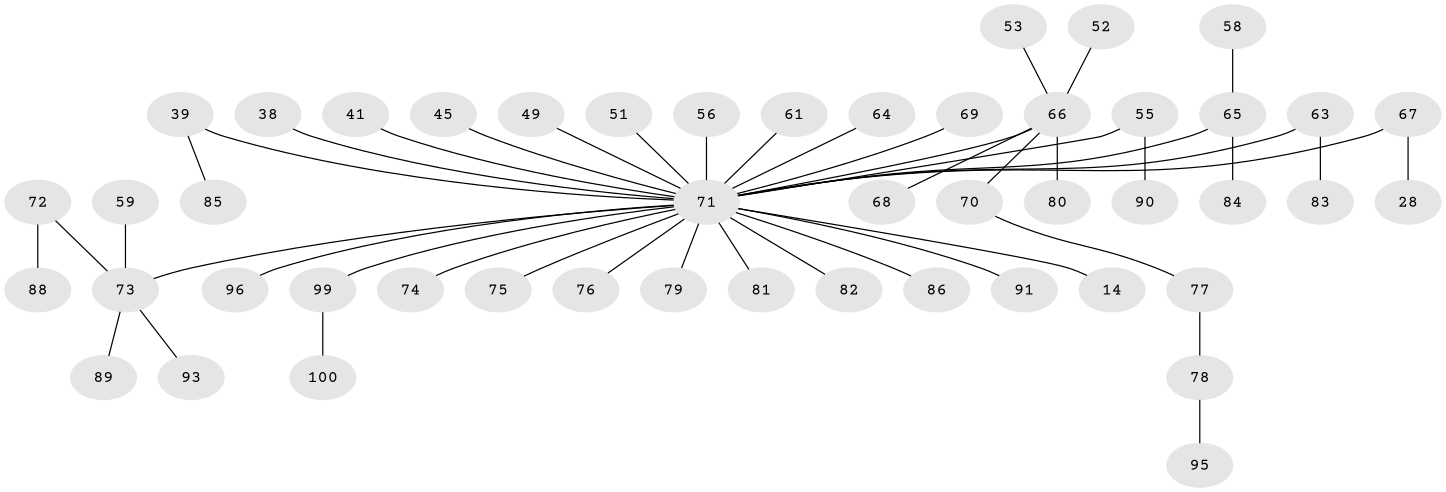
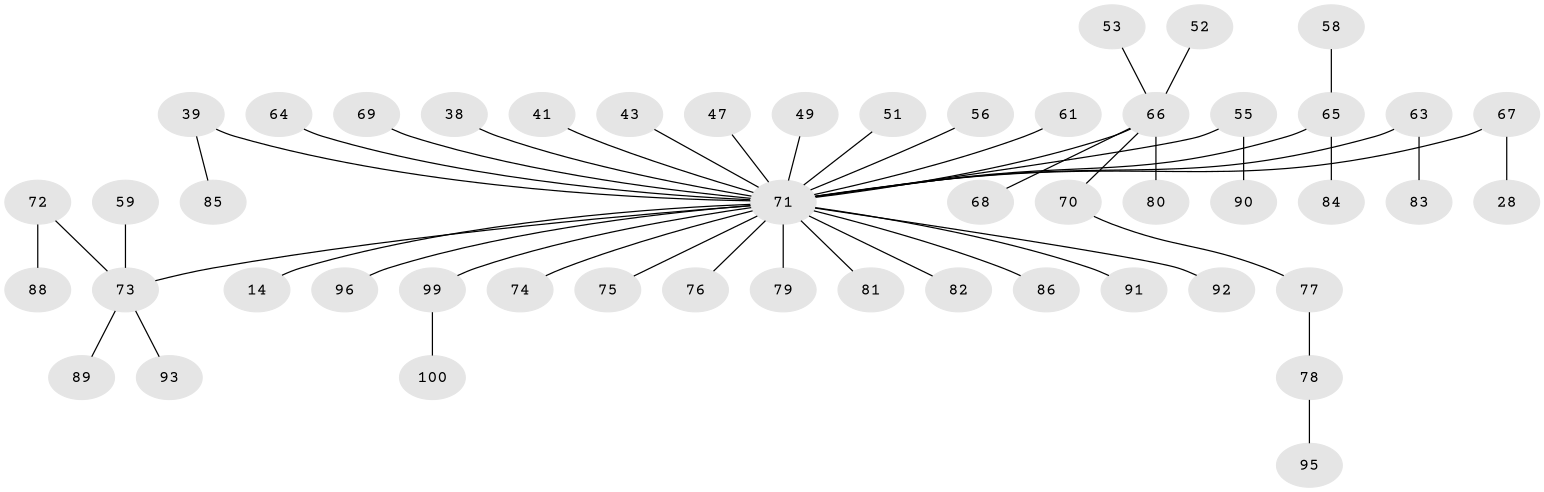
(443, 114) -> (717, 114)
none -> (630, 114)
none -> (1222, 290)
